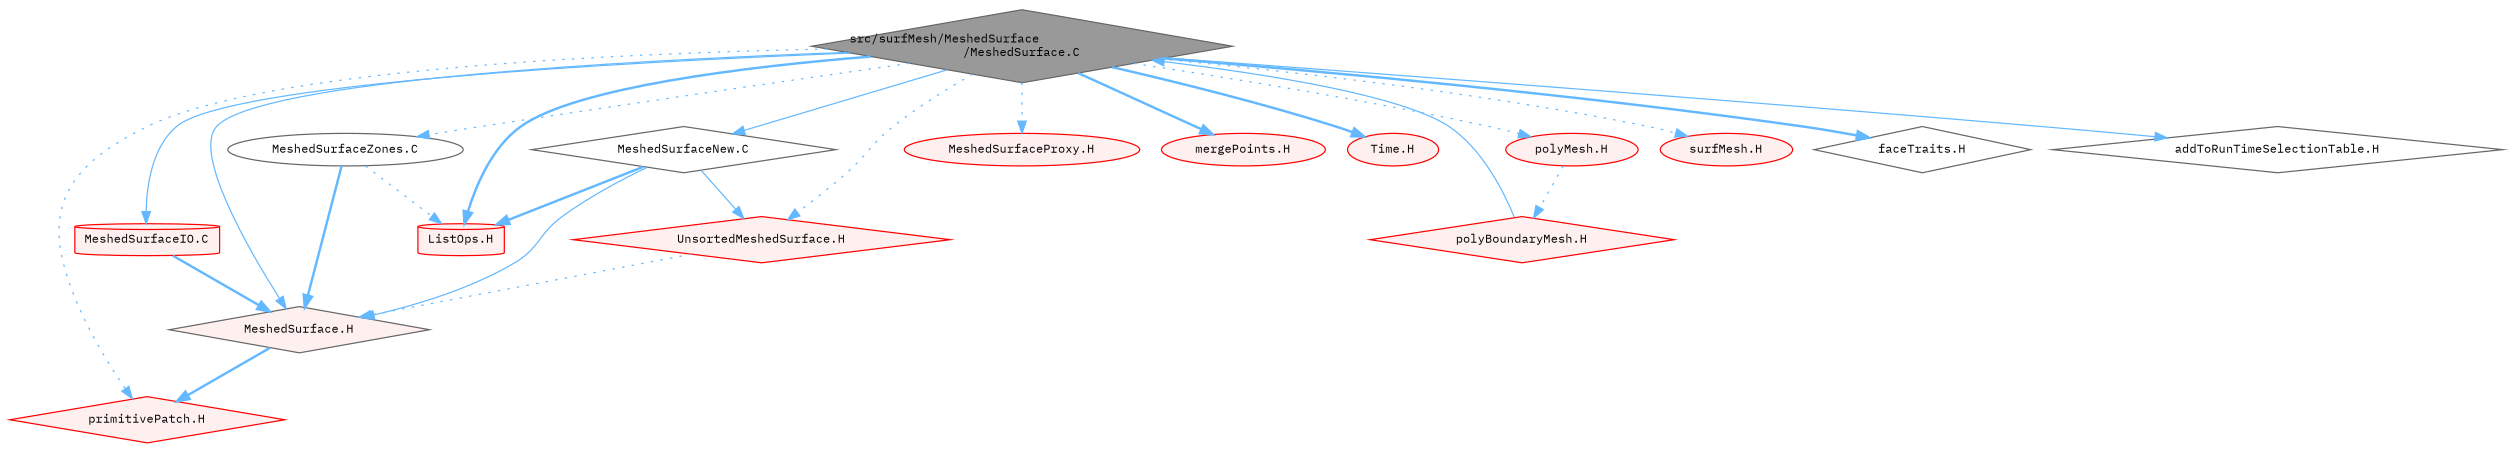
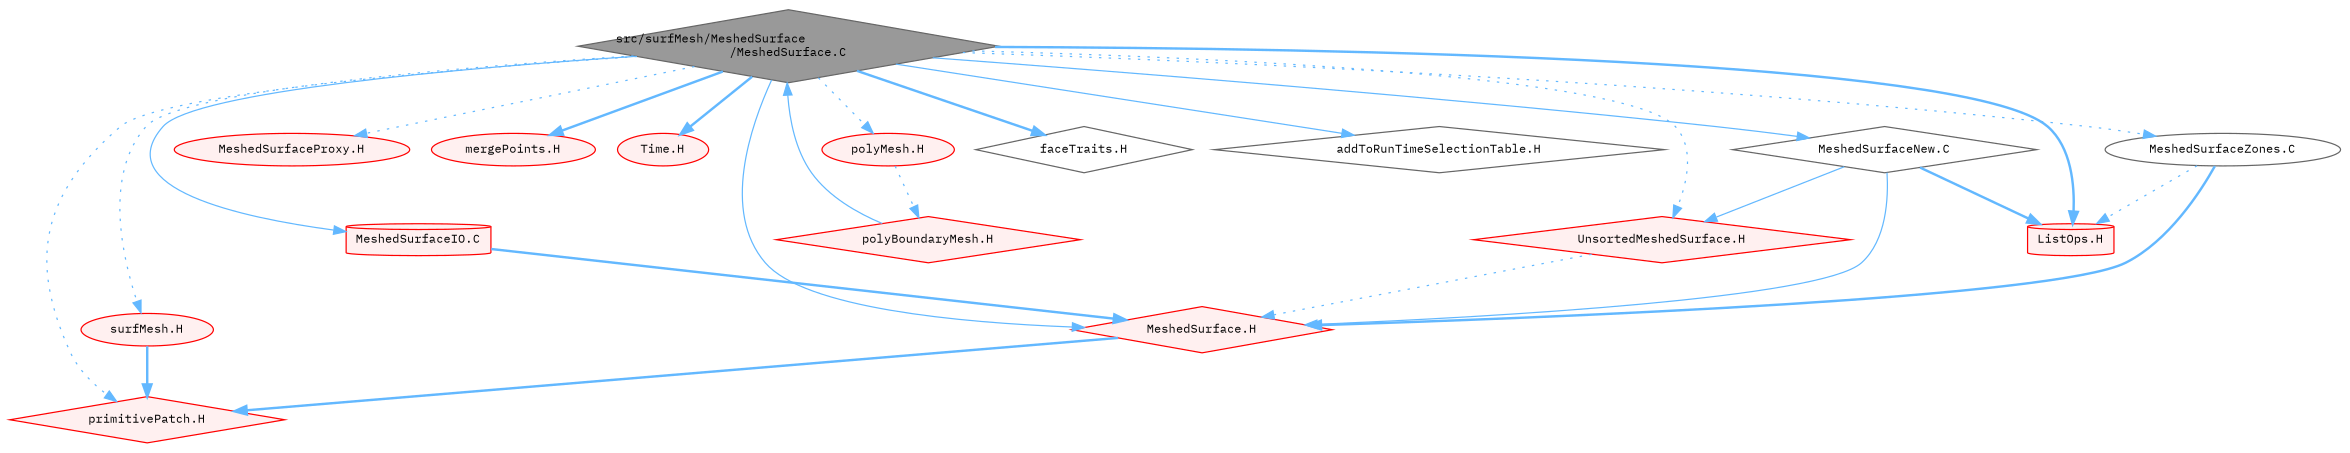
(299, 330) -> (1202, 330)
none -> (147, 365)
